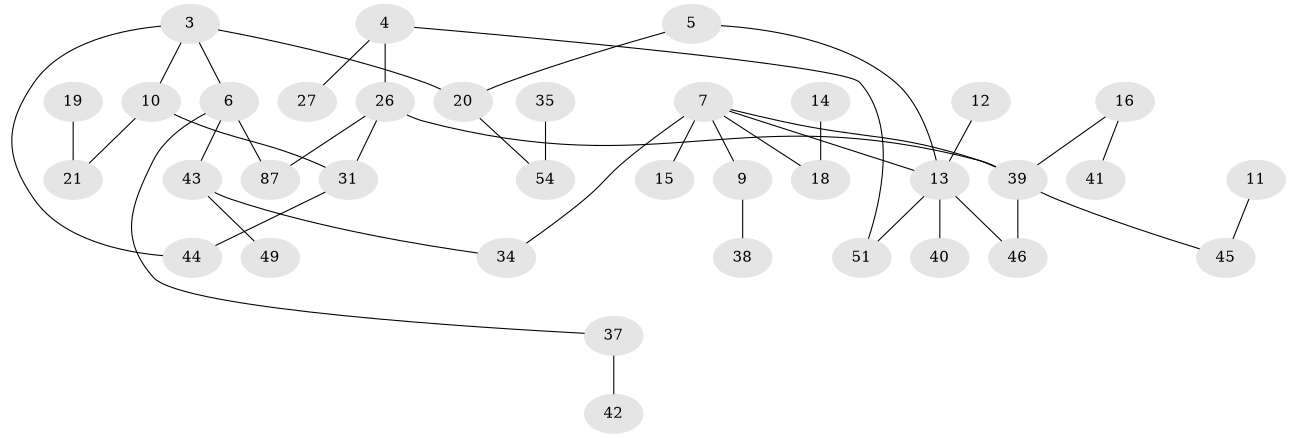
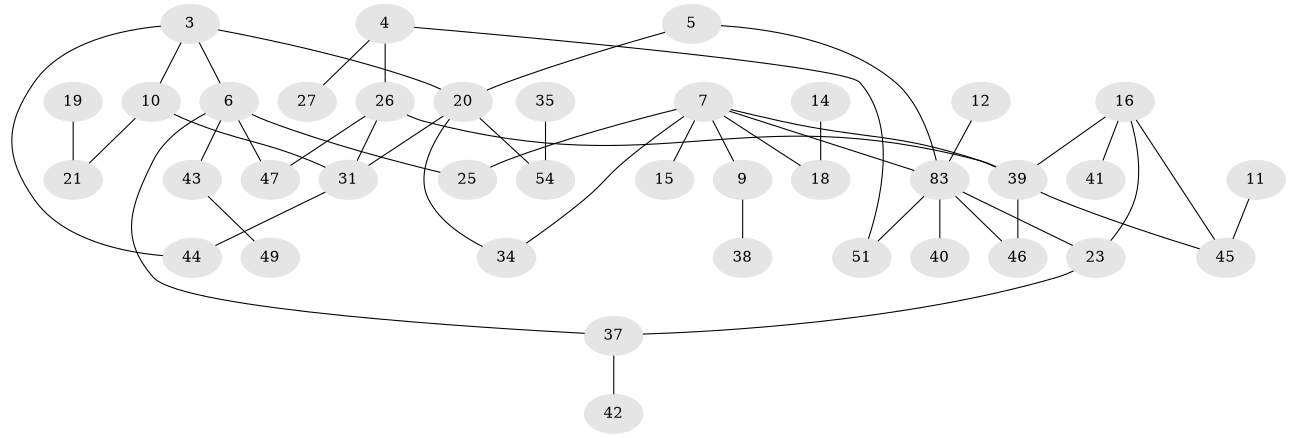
none -> (406, 141)
(270, 180) -> (270, 180)
none -> (468, 180)
(940, 180) -> (940, 180)
none -> (1175, 180)
(345, 230) -> (426, 193)
none -> (1096, 258)
